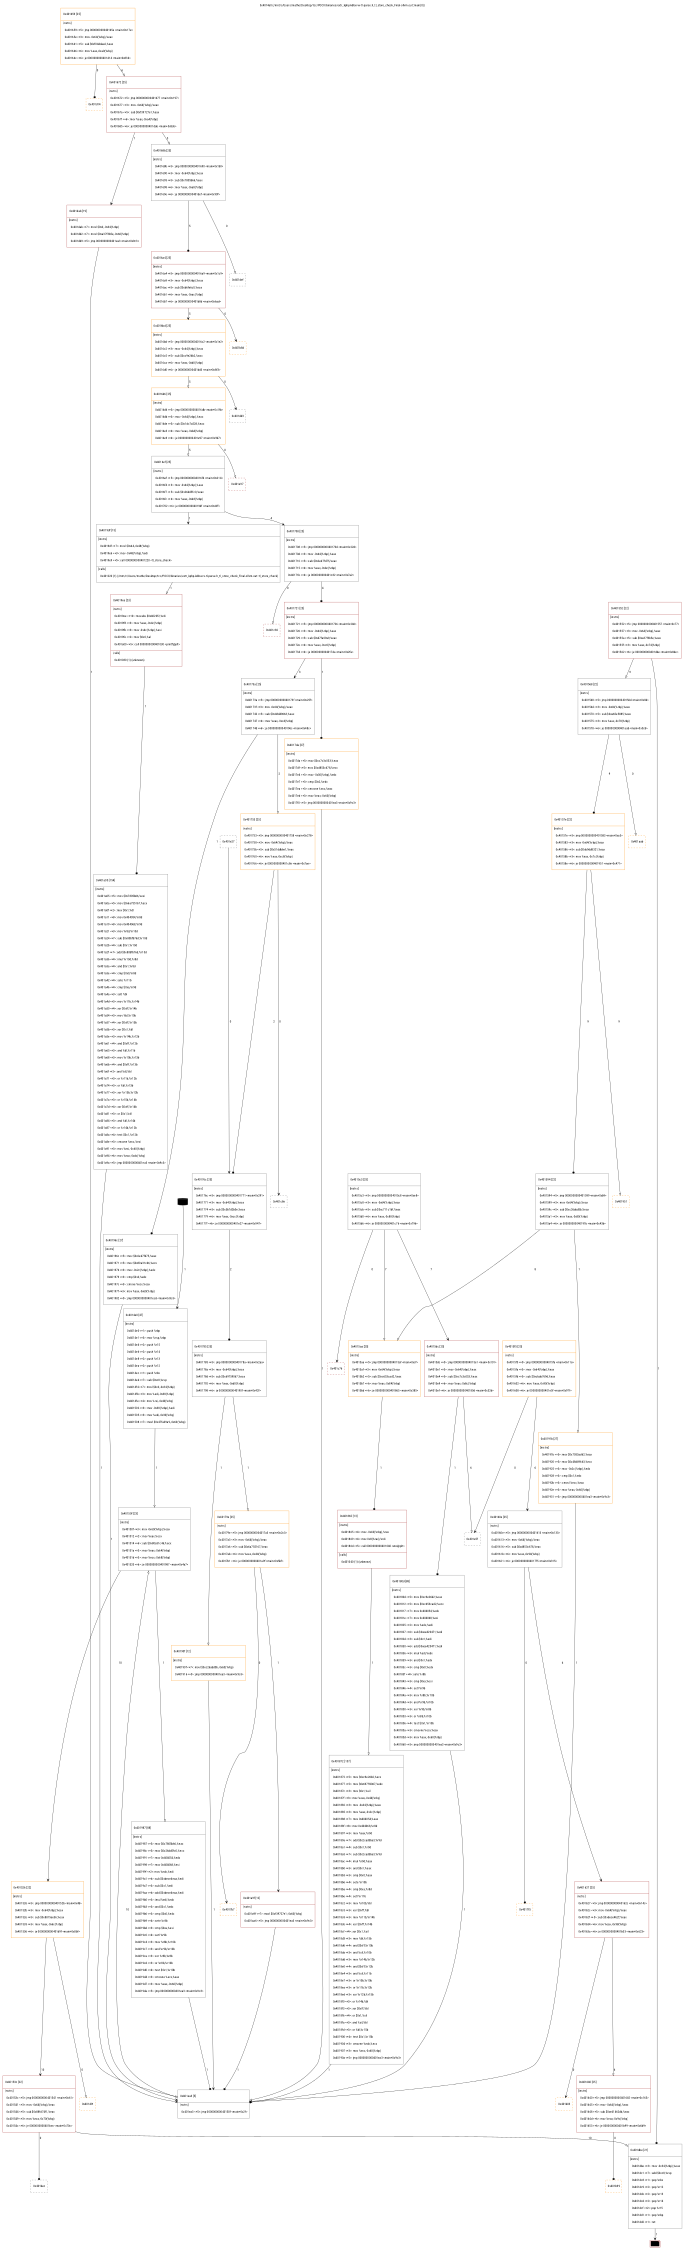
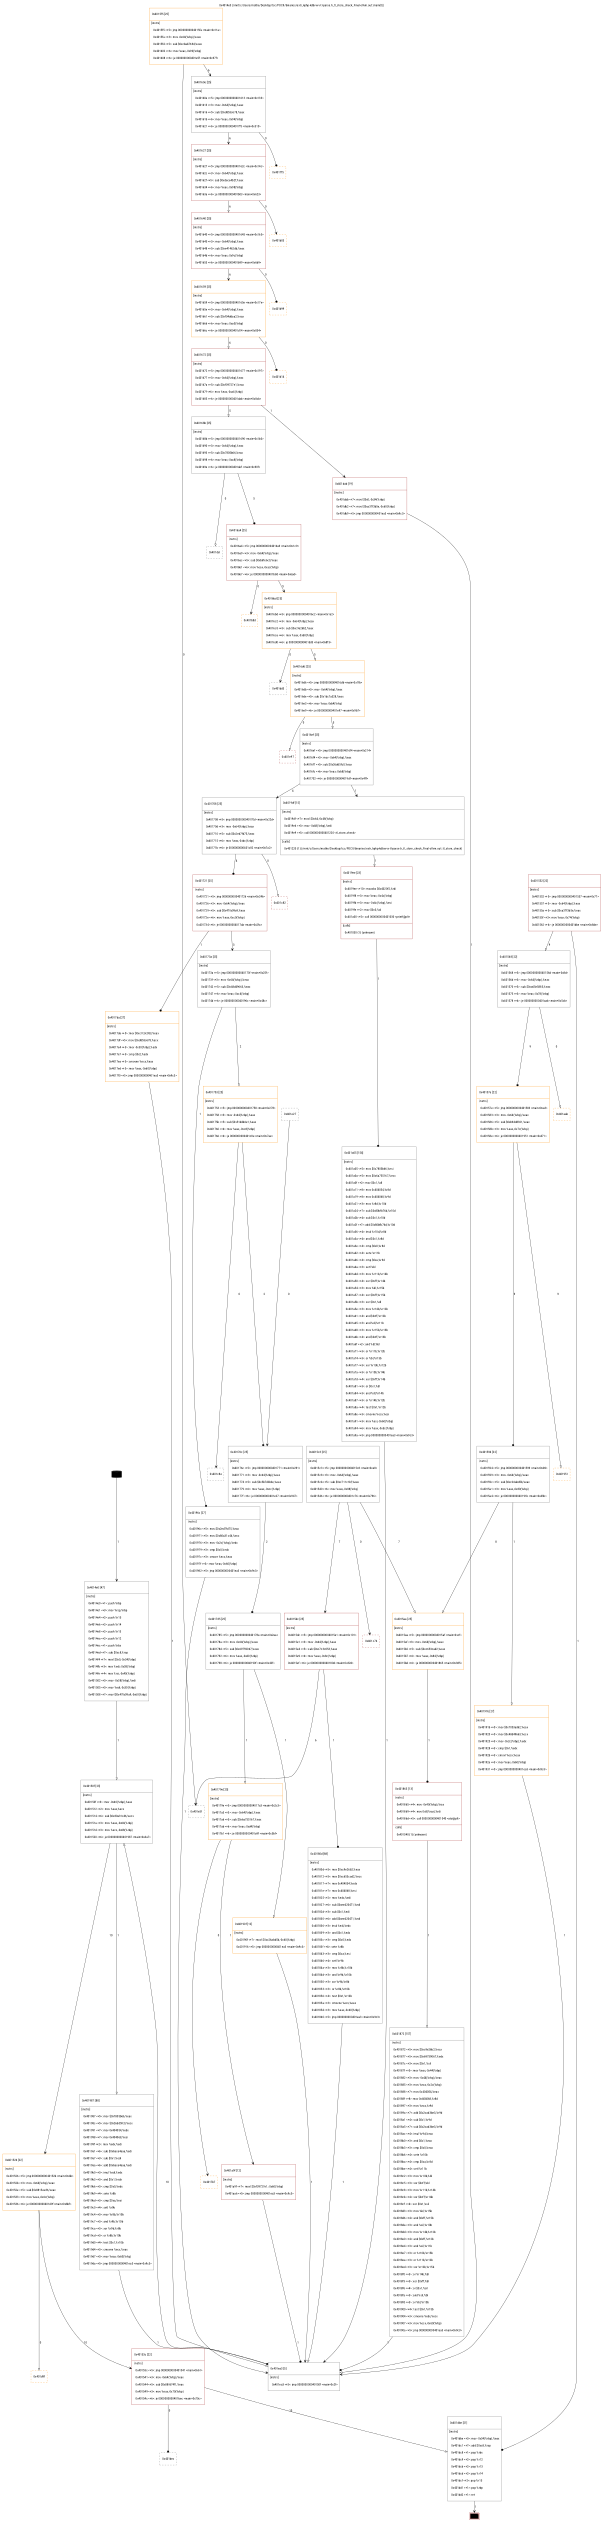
none -> (229, 274)
